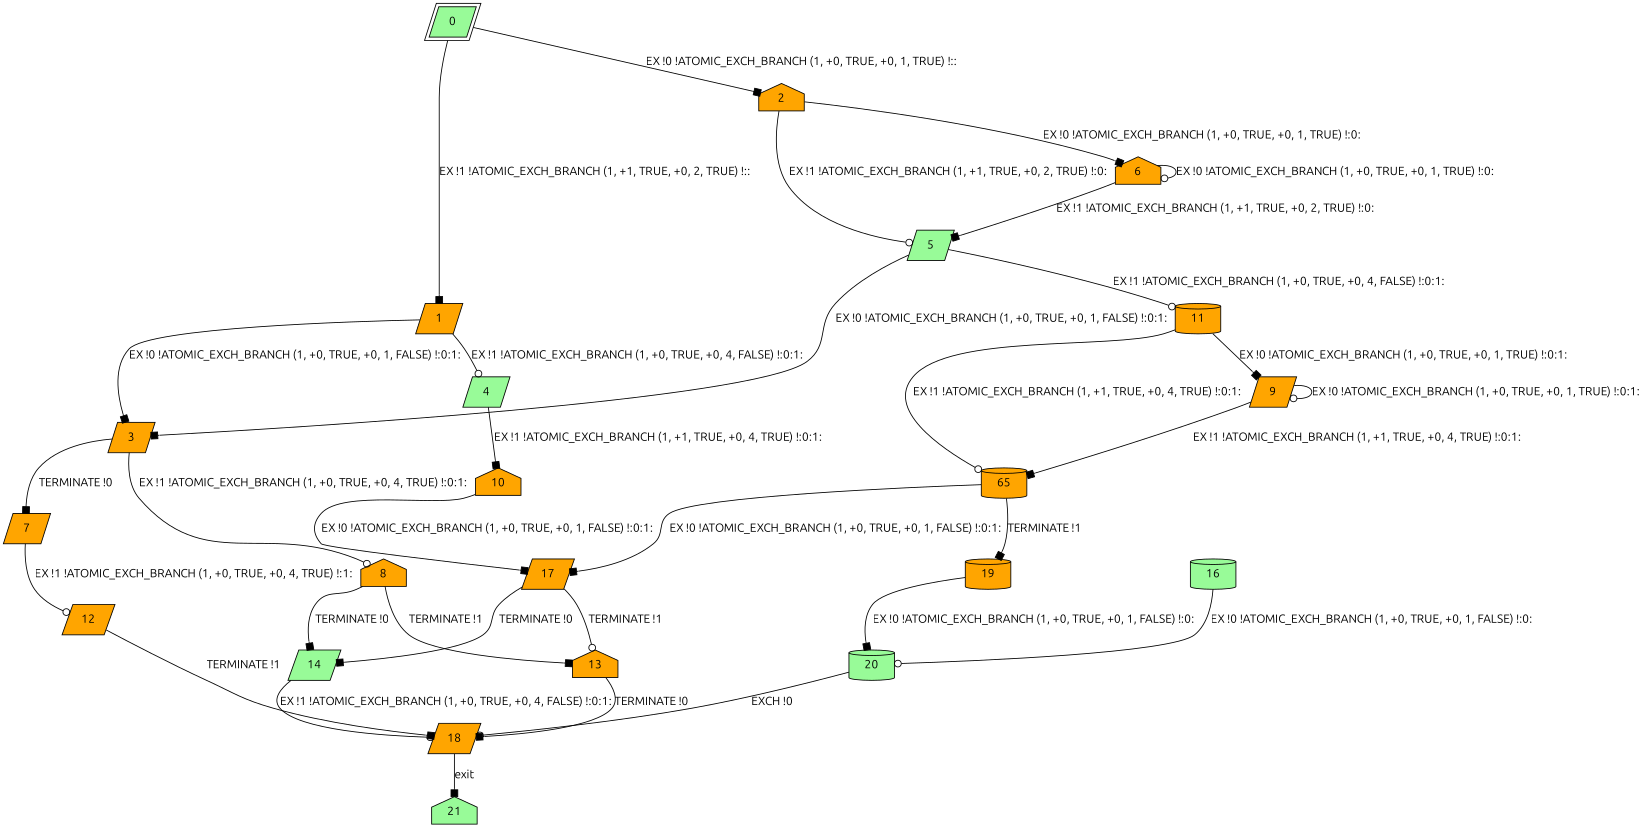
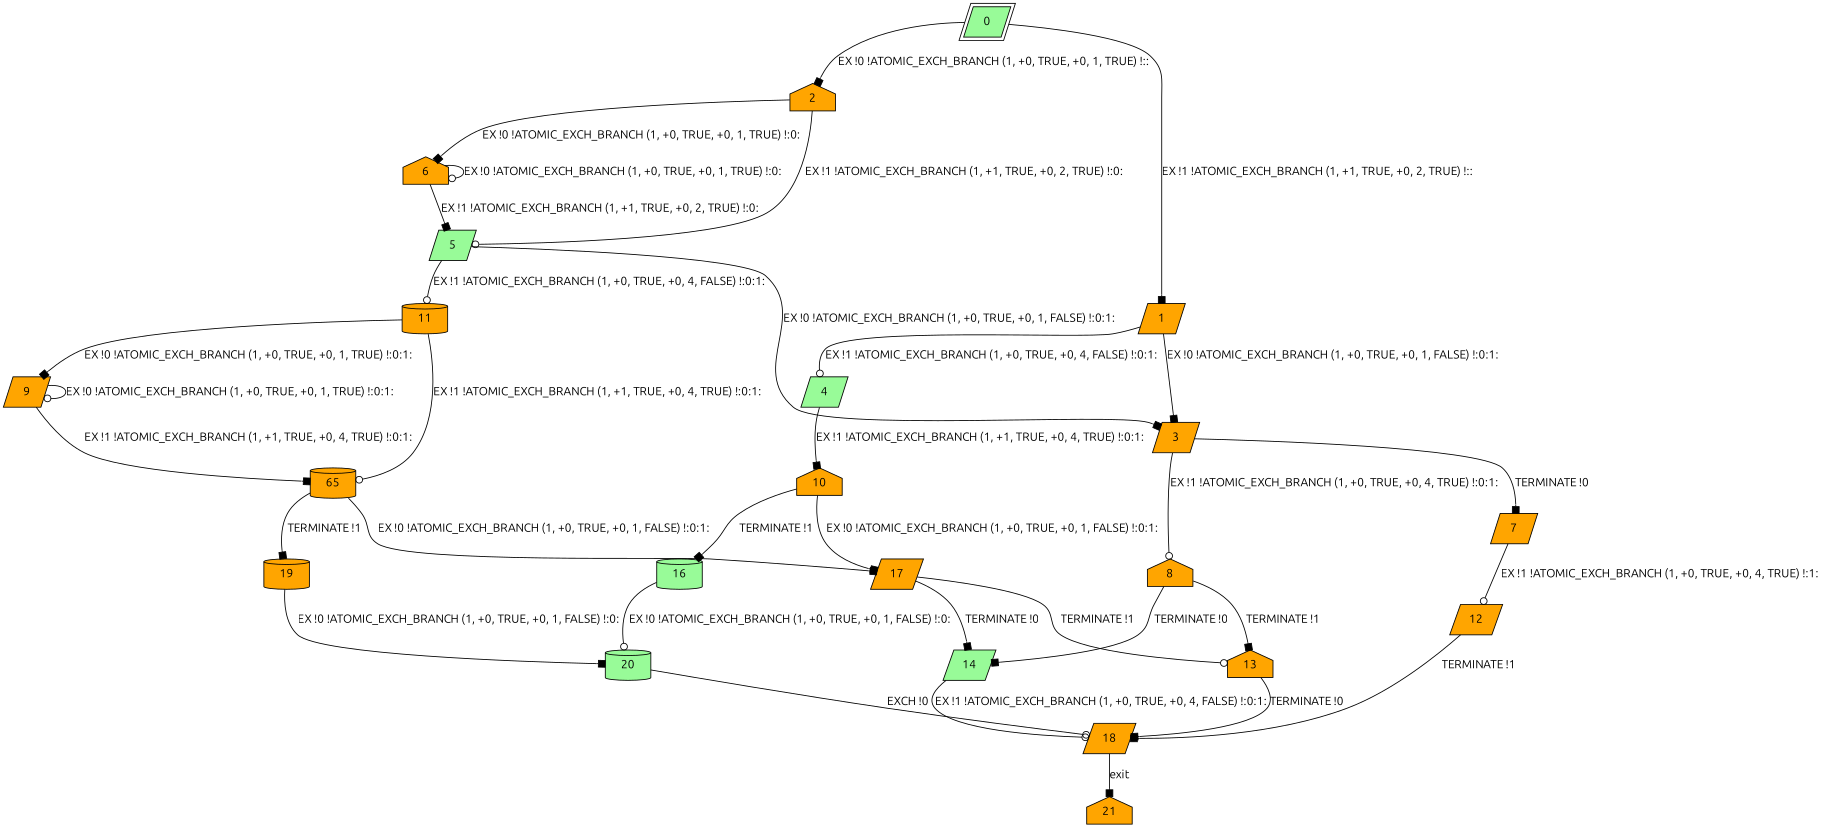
none -> (743, 511)
(454, 812) -> (1109, 812)
